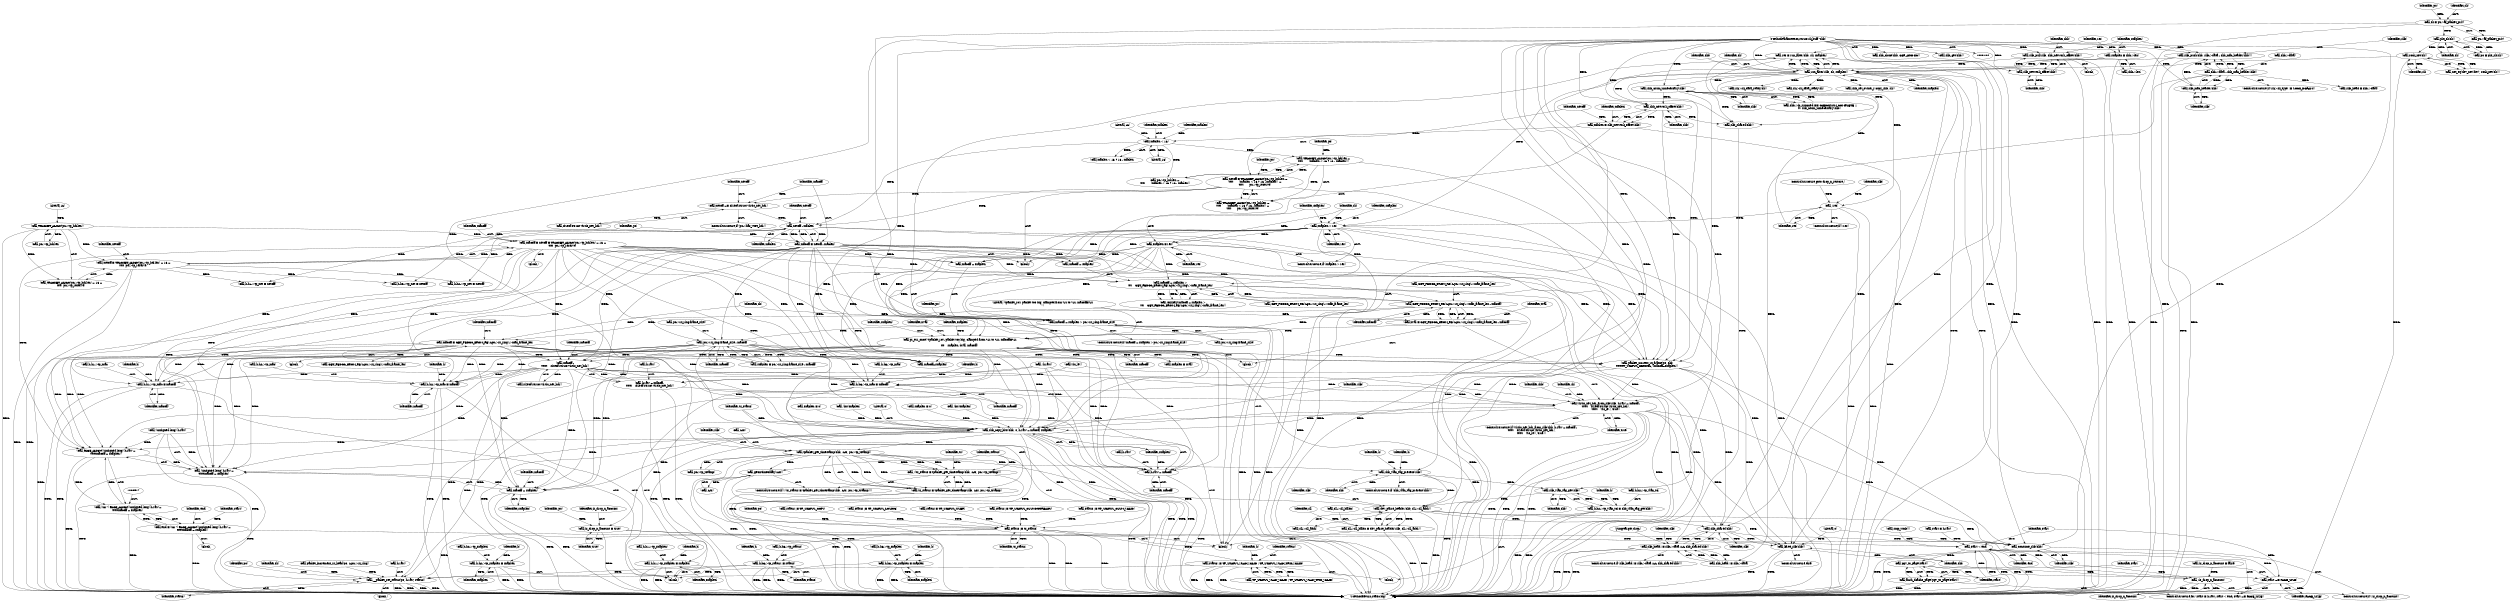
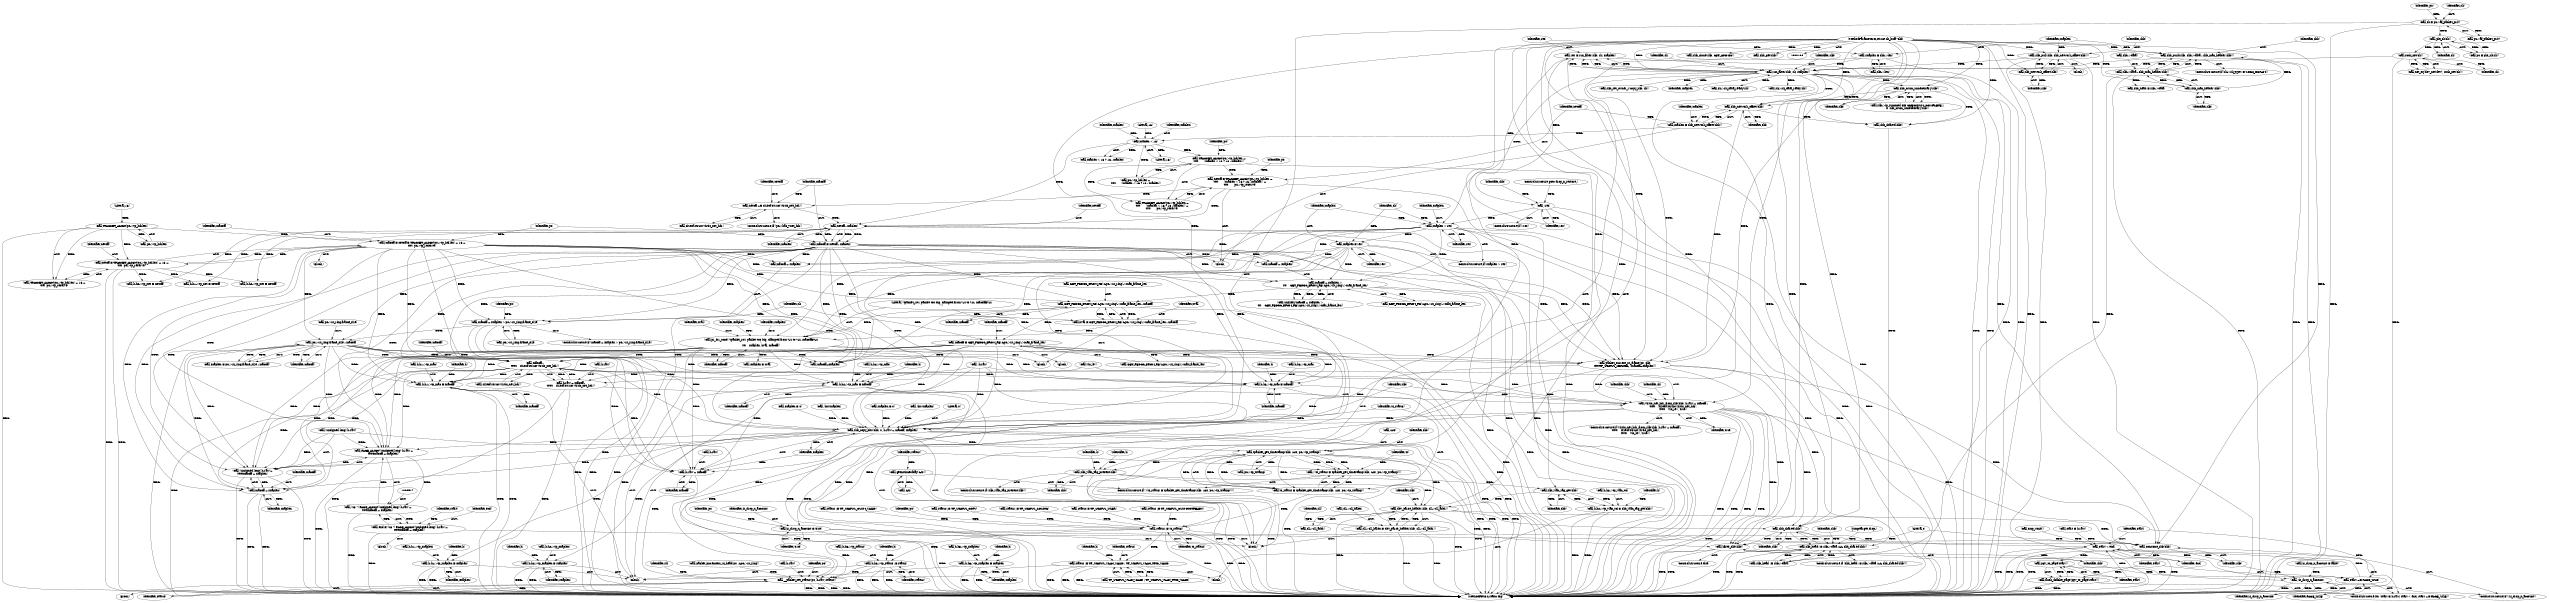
(2254, 80) -> (2213, 64)
(1099, 256) -> none
(1022, 289) -> none
(790, 460) -> none
